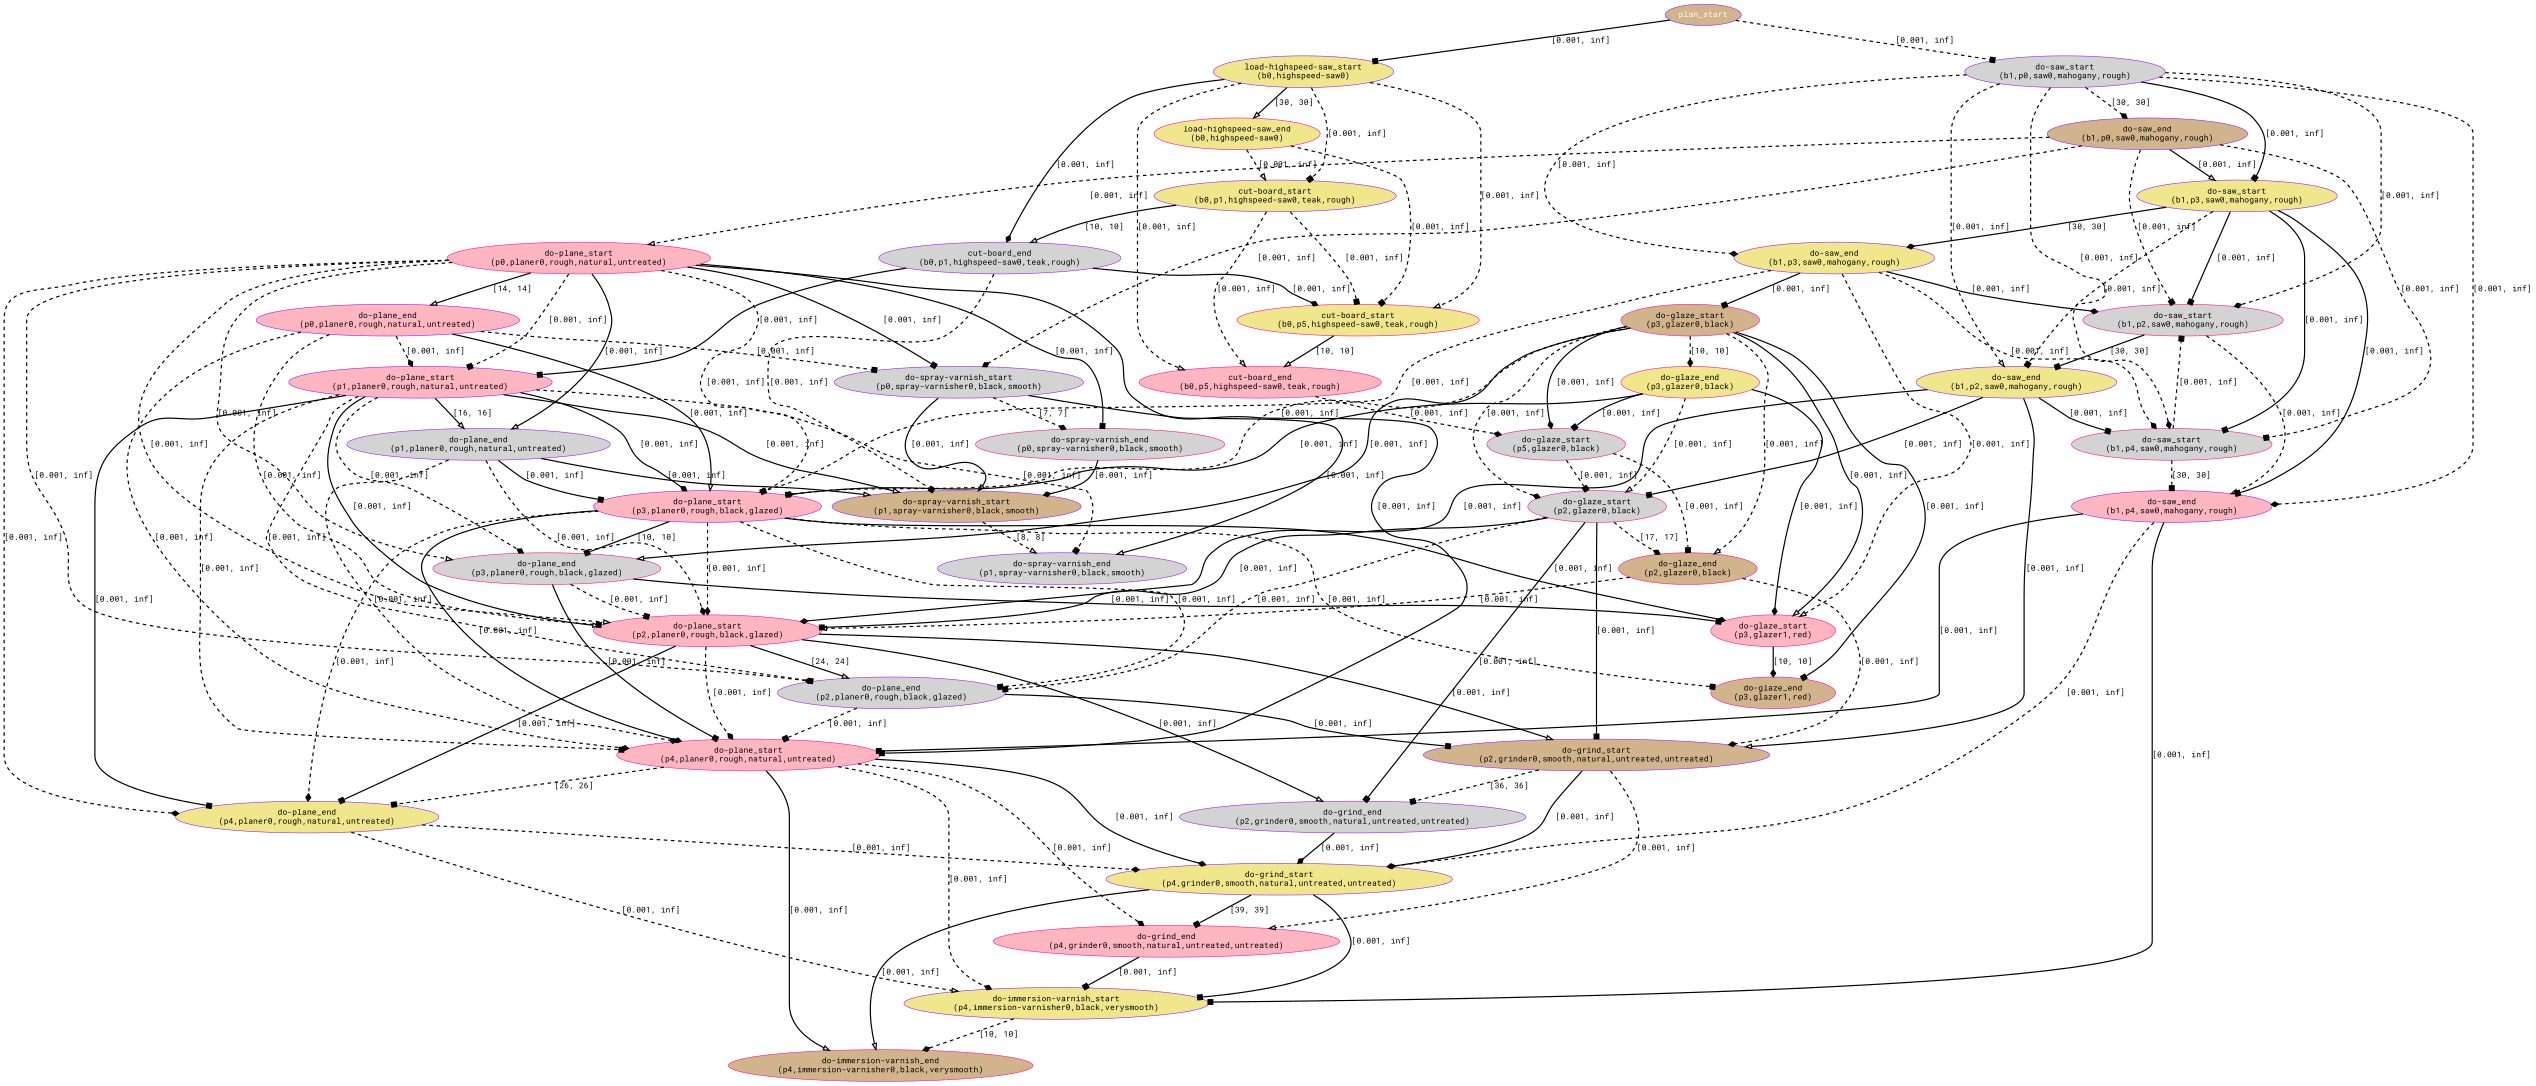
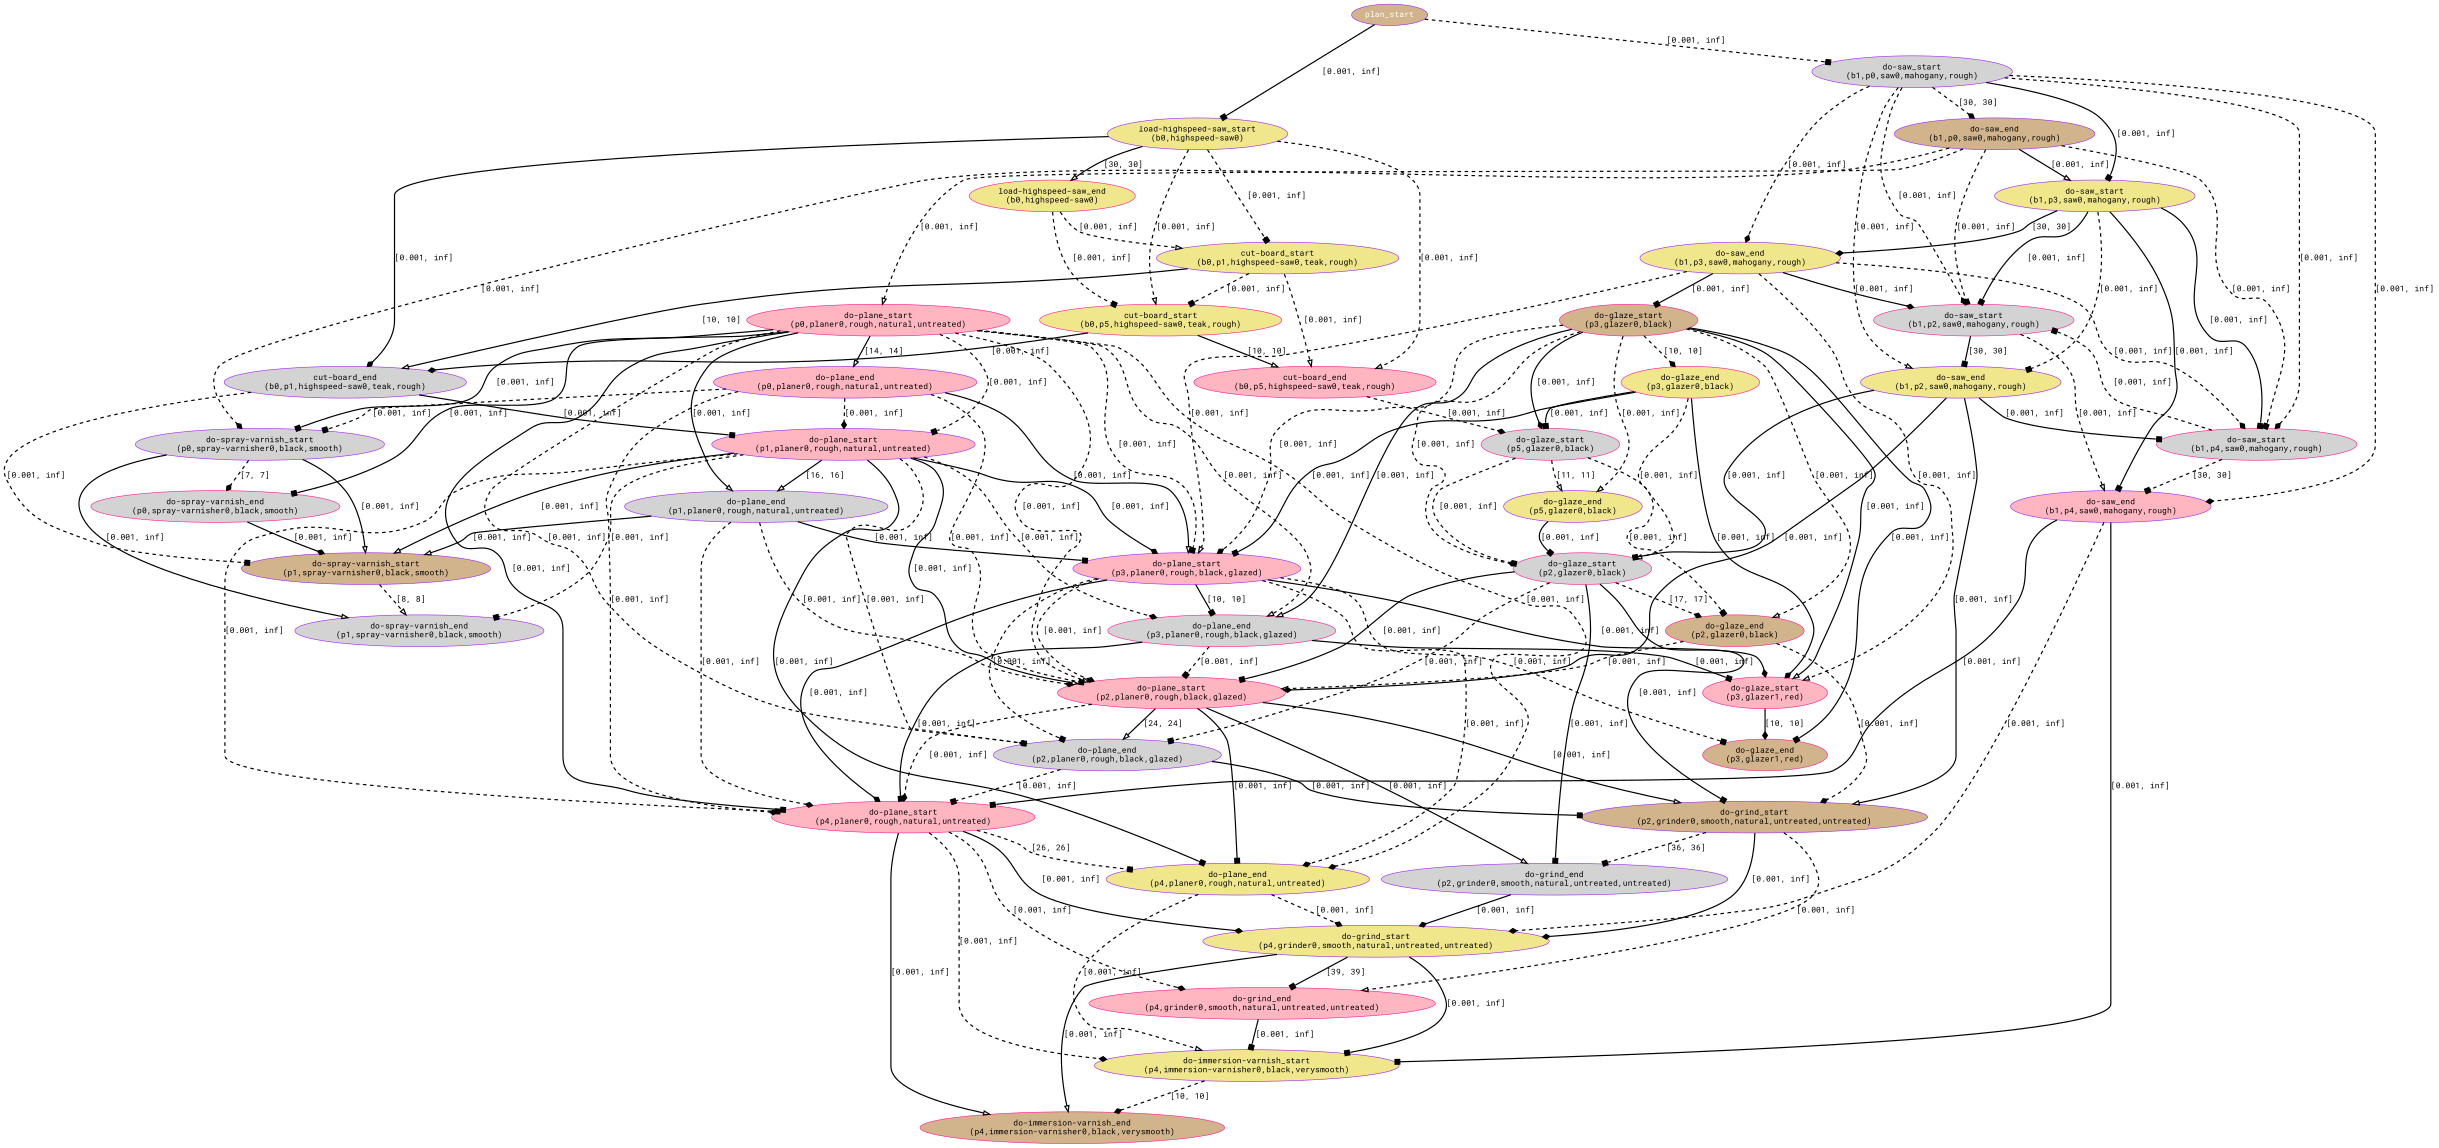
(1205, 275) -> (763, 362)
none -> (1573, 506)
